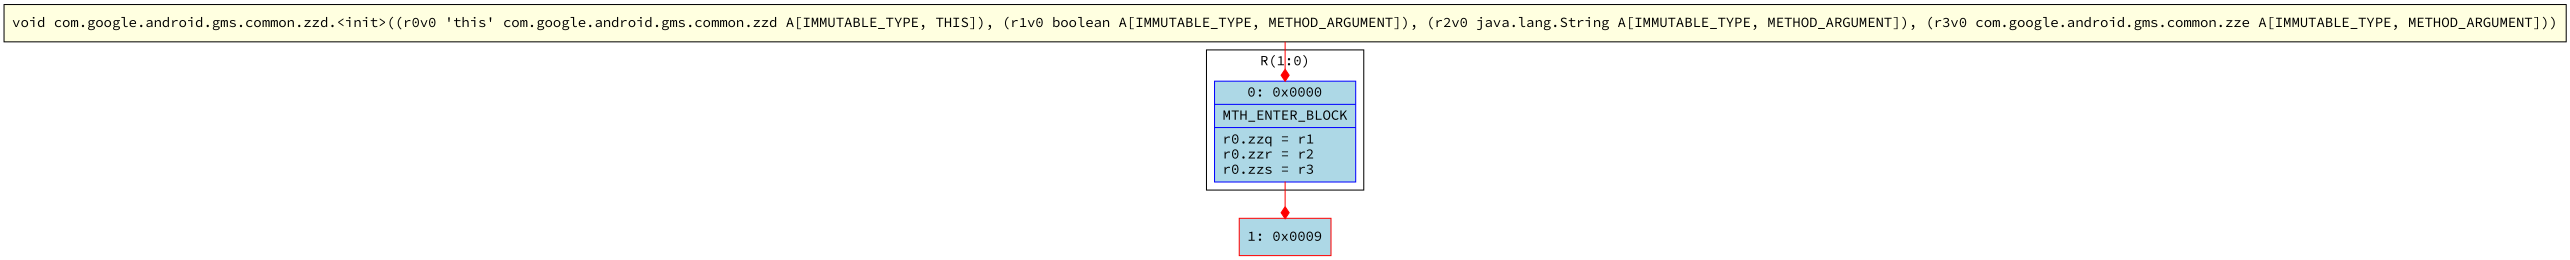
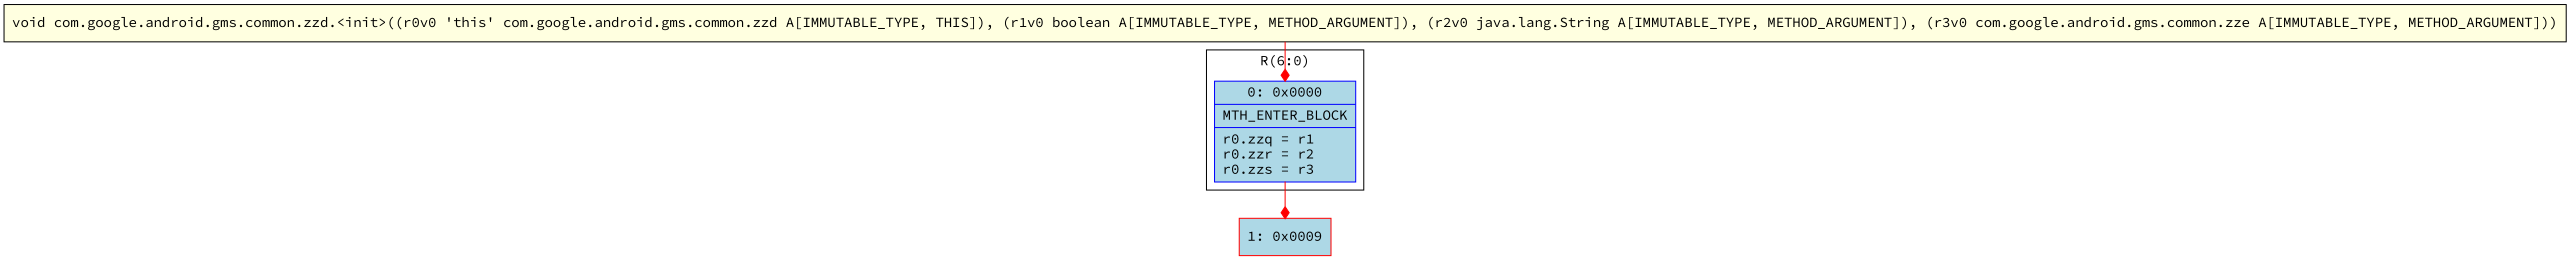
(1285, 62) -> (1285, 62)
